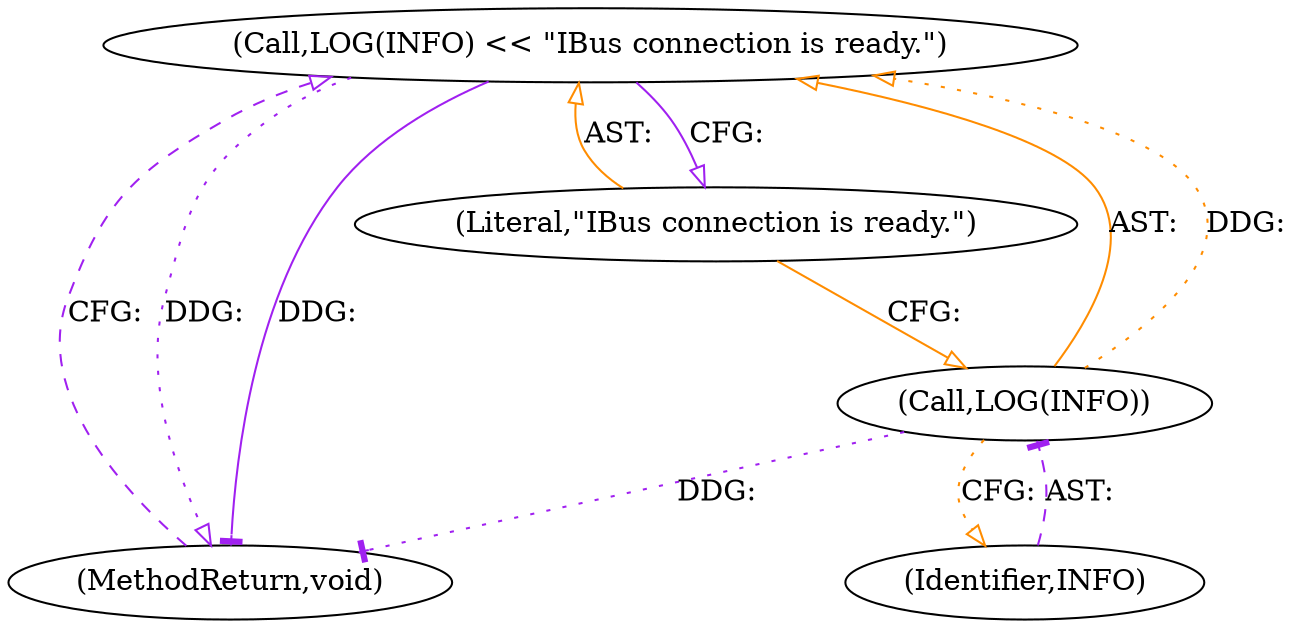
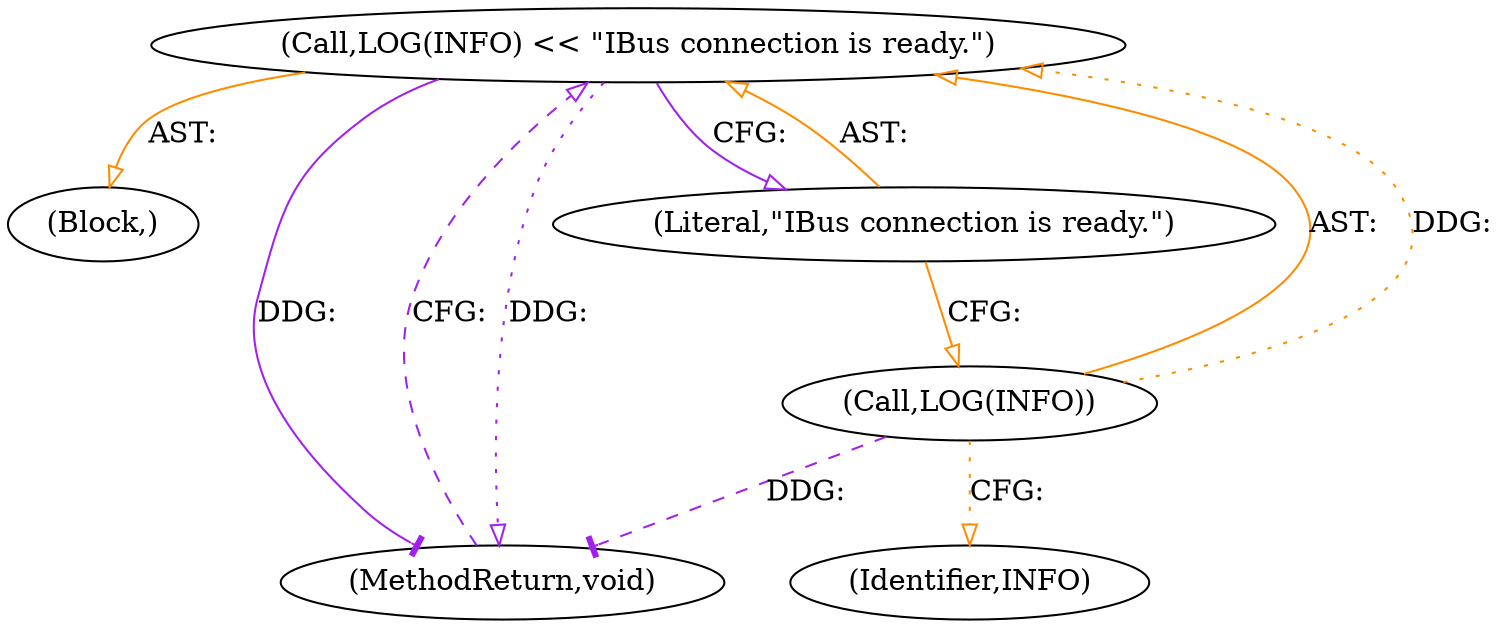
none -> (103, 224)
(637, 491) -> (742, 491)
(1046, 498) -> none
